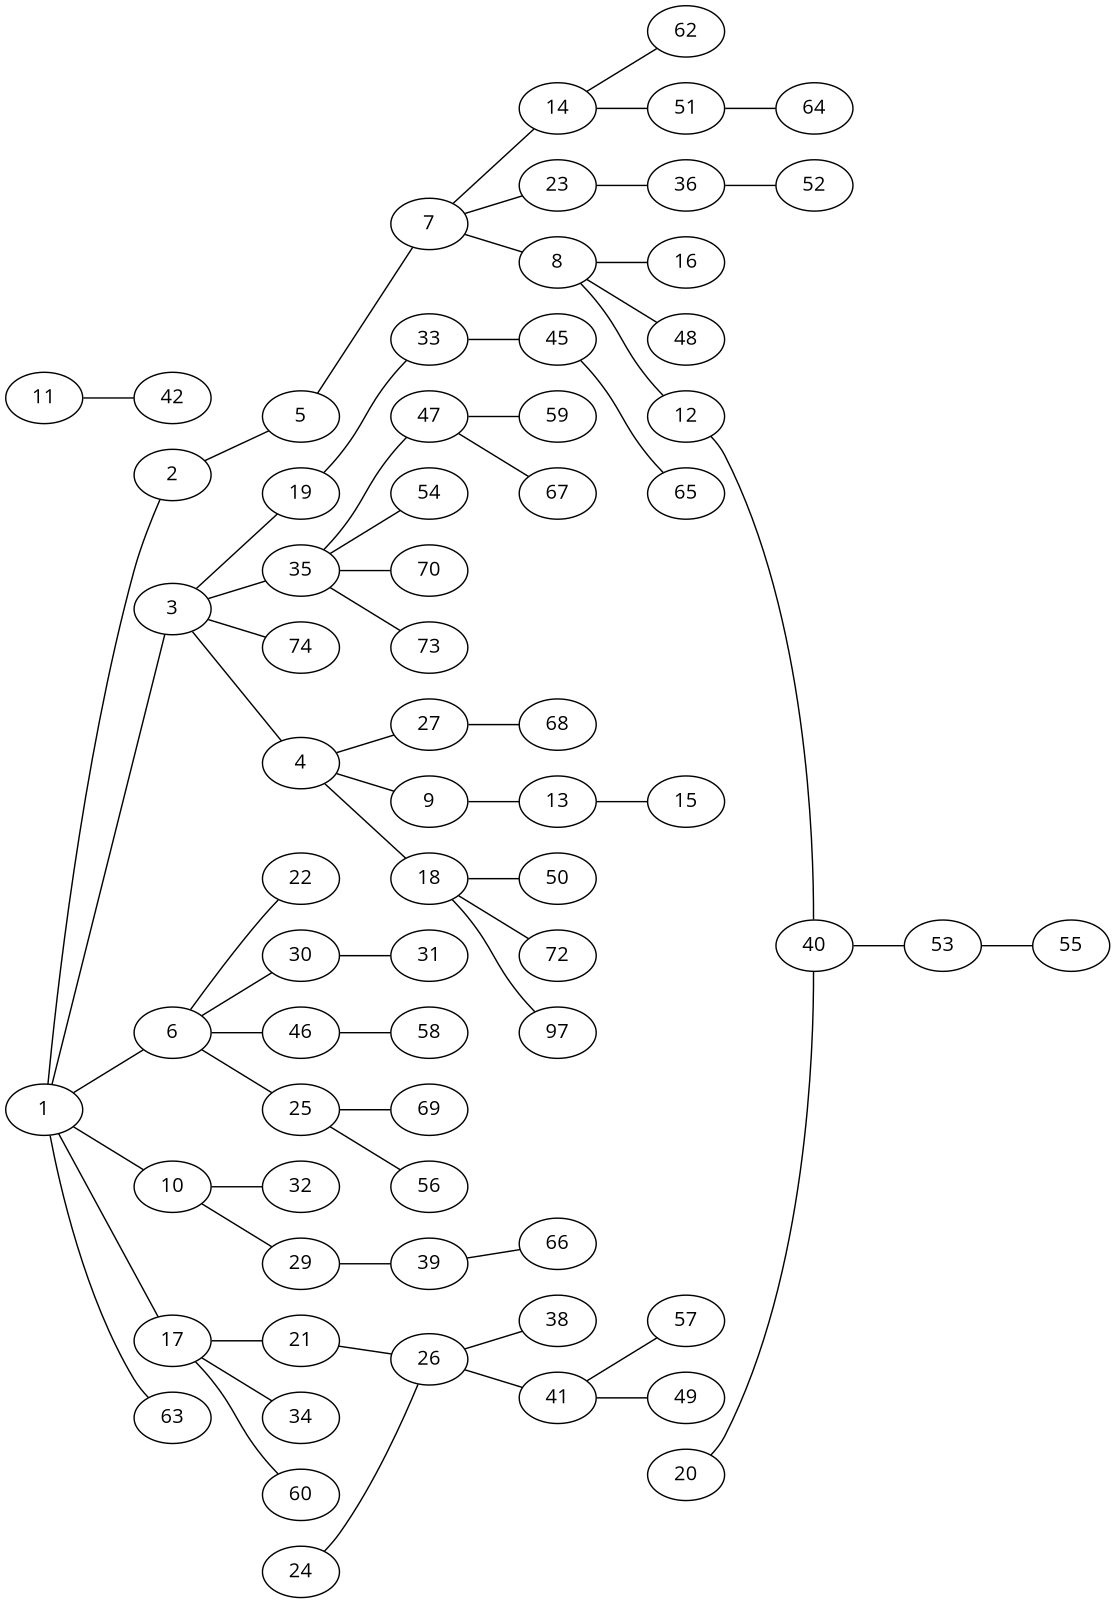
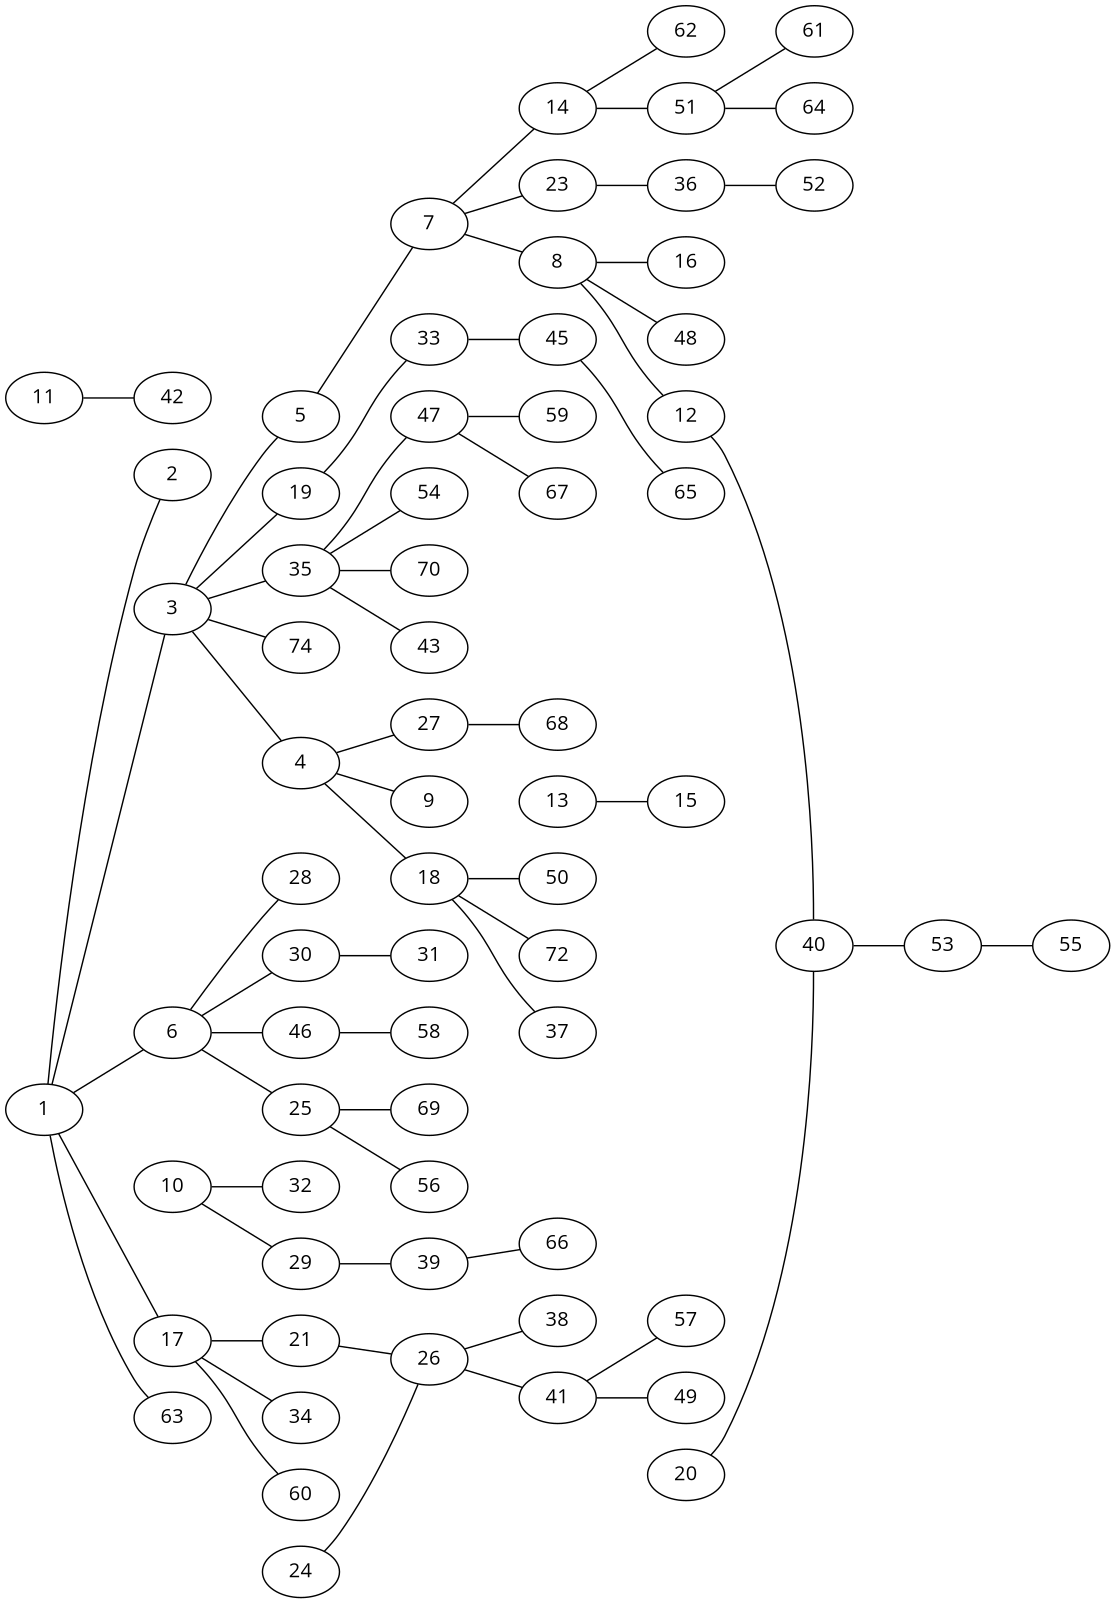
none -> (814, 31)
(237, 446) -> (227, 508)
(429, 648) -> (429, 648)
(494, 802) -> none
(301, 879) -> (301, 879)
(558, 1033) -> (558, 1033)
(108, 1148) -> none
